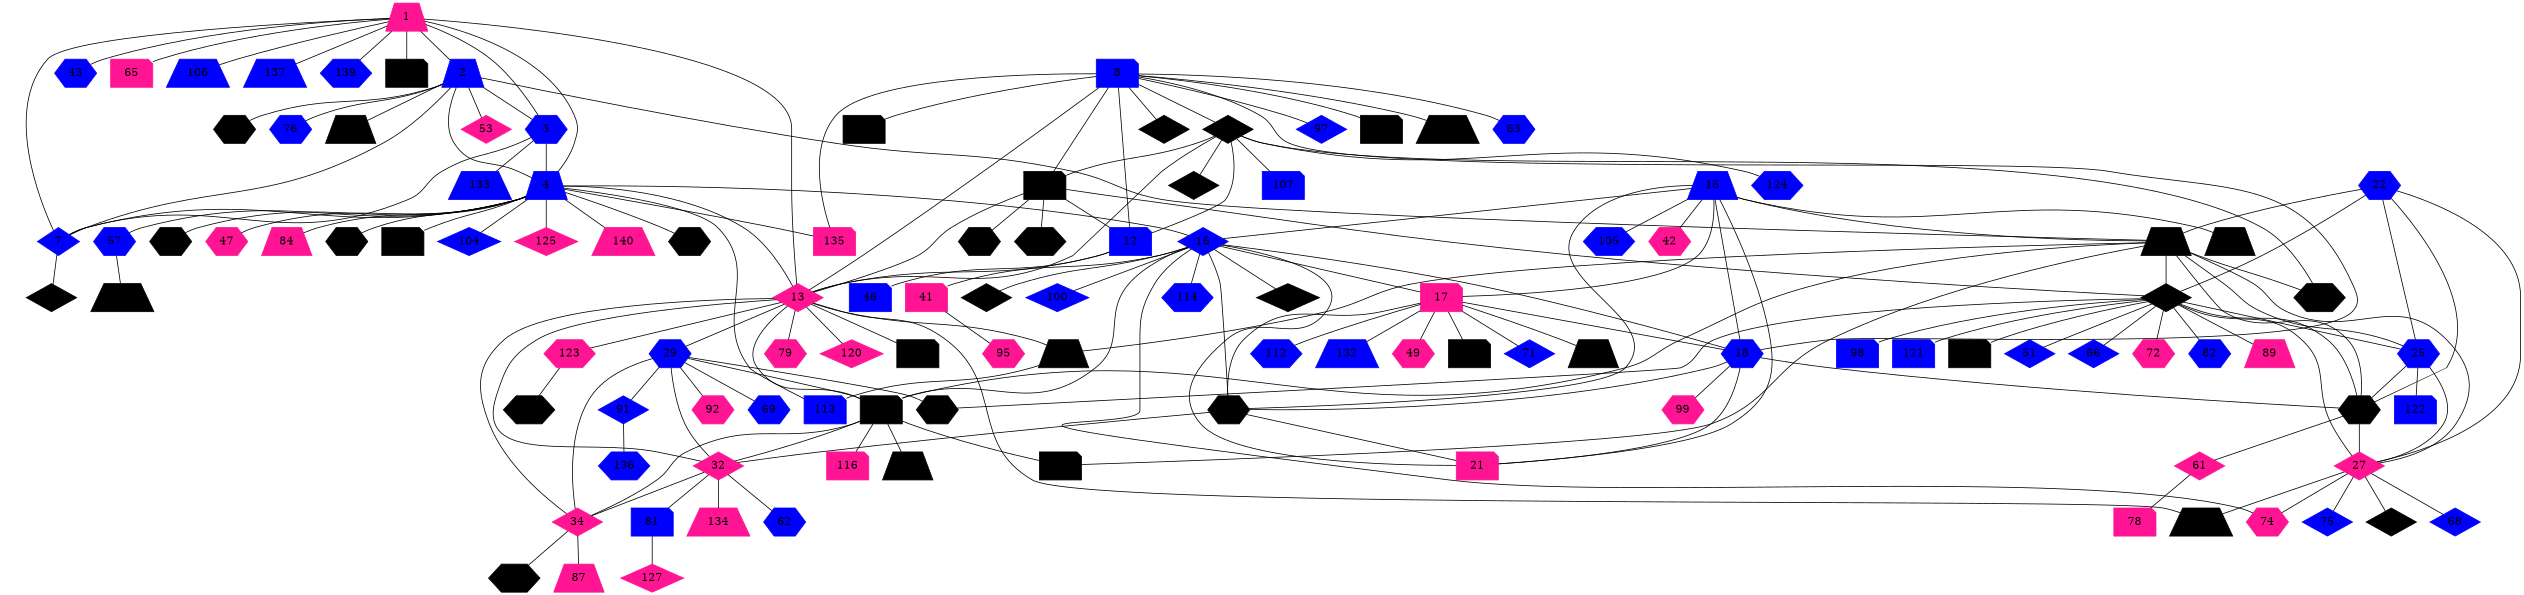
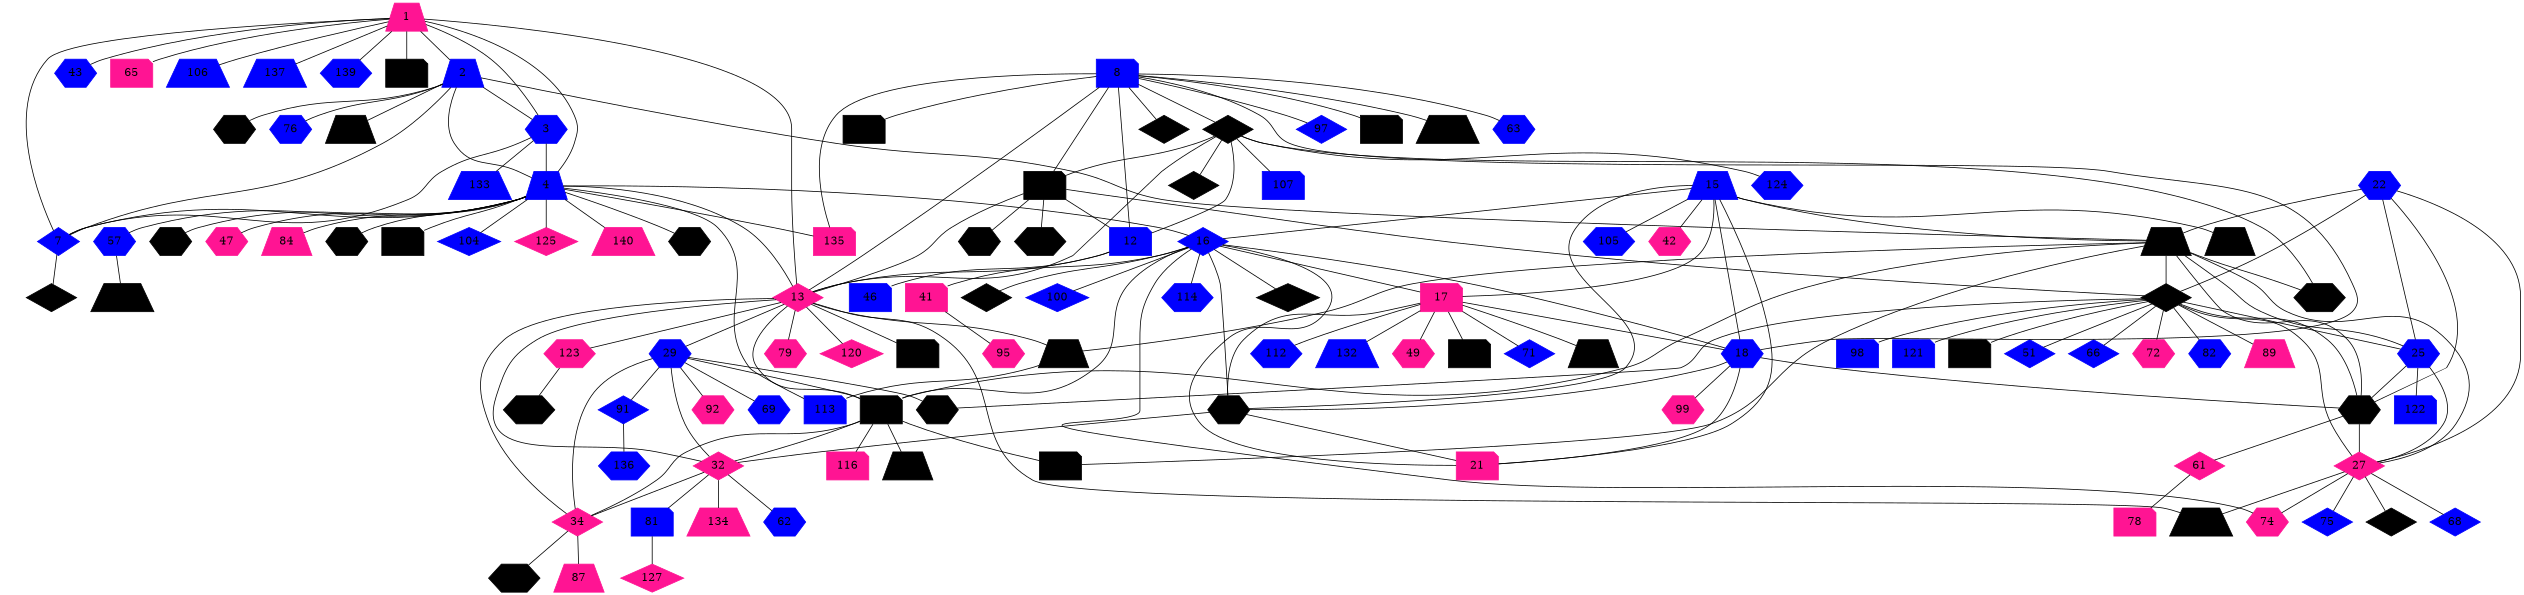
(486, 129) -> none
